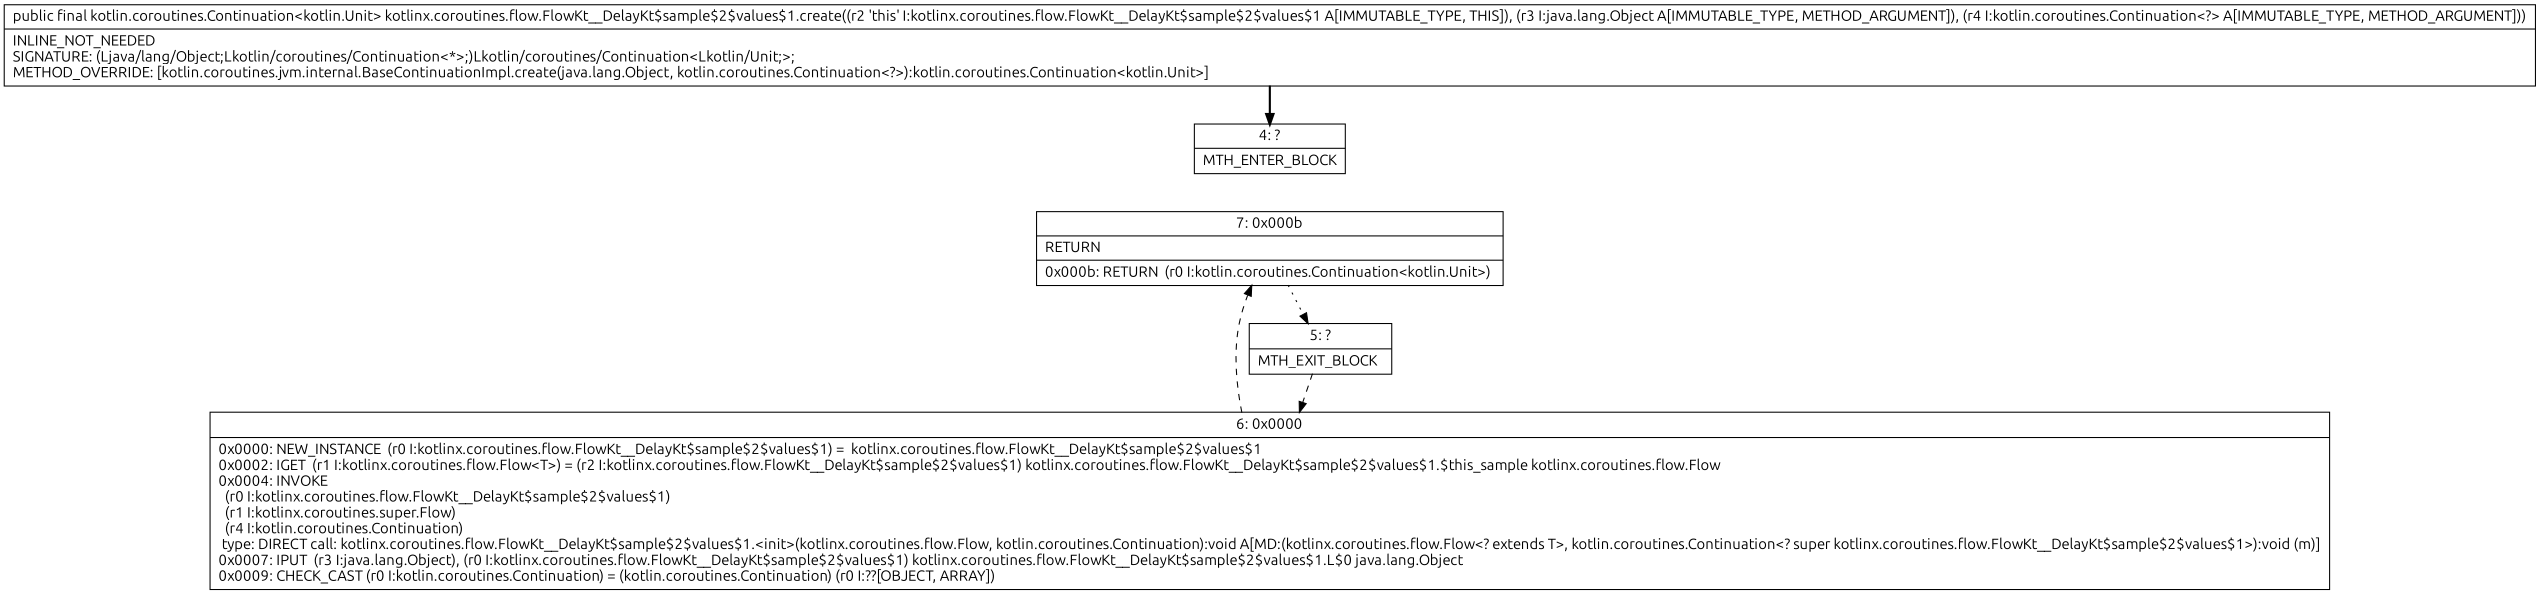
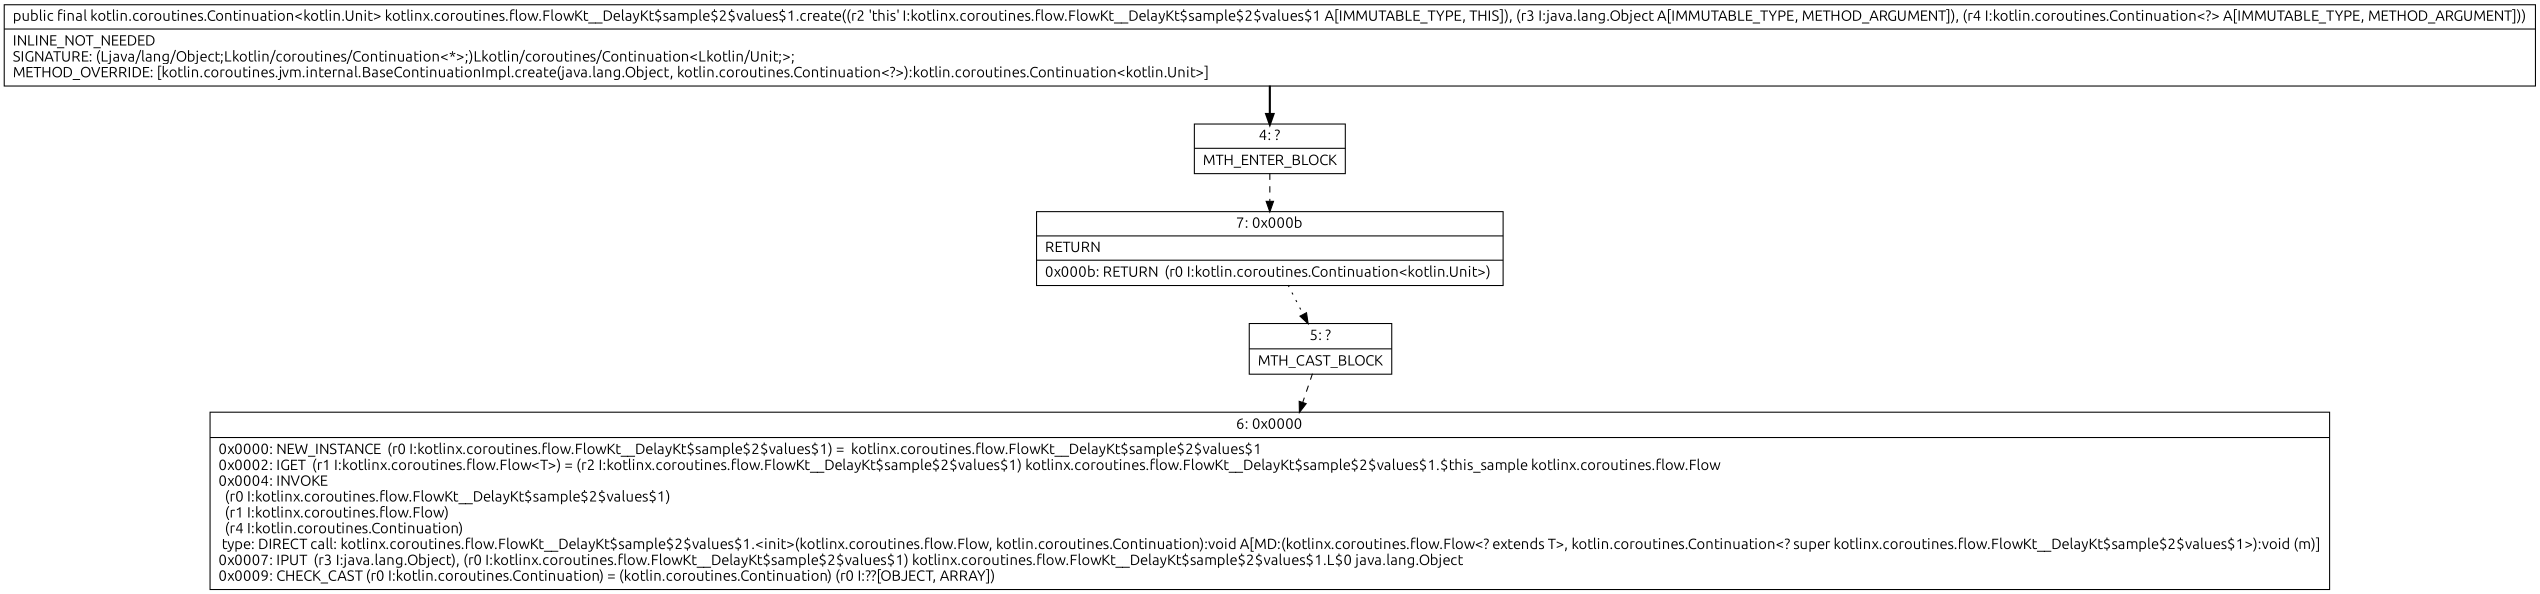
(1236, 353) -> (1270, 187)
(1318, 361) -> (1320, 361)
(338, 513) -> (334, 513)
